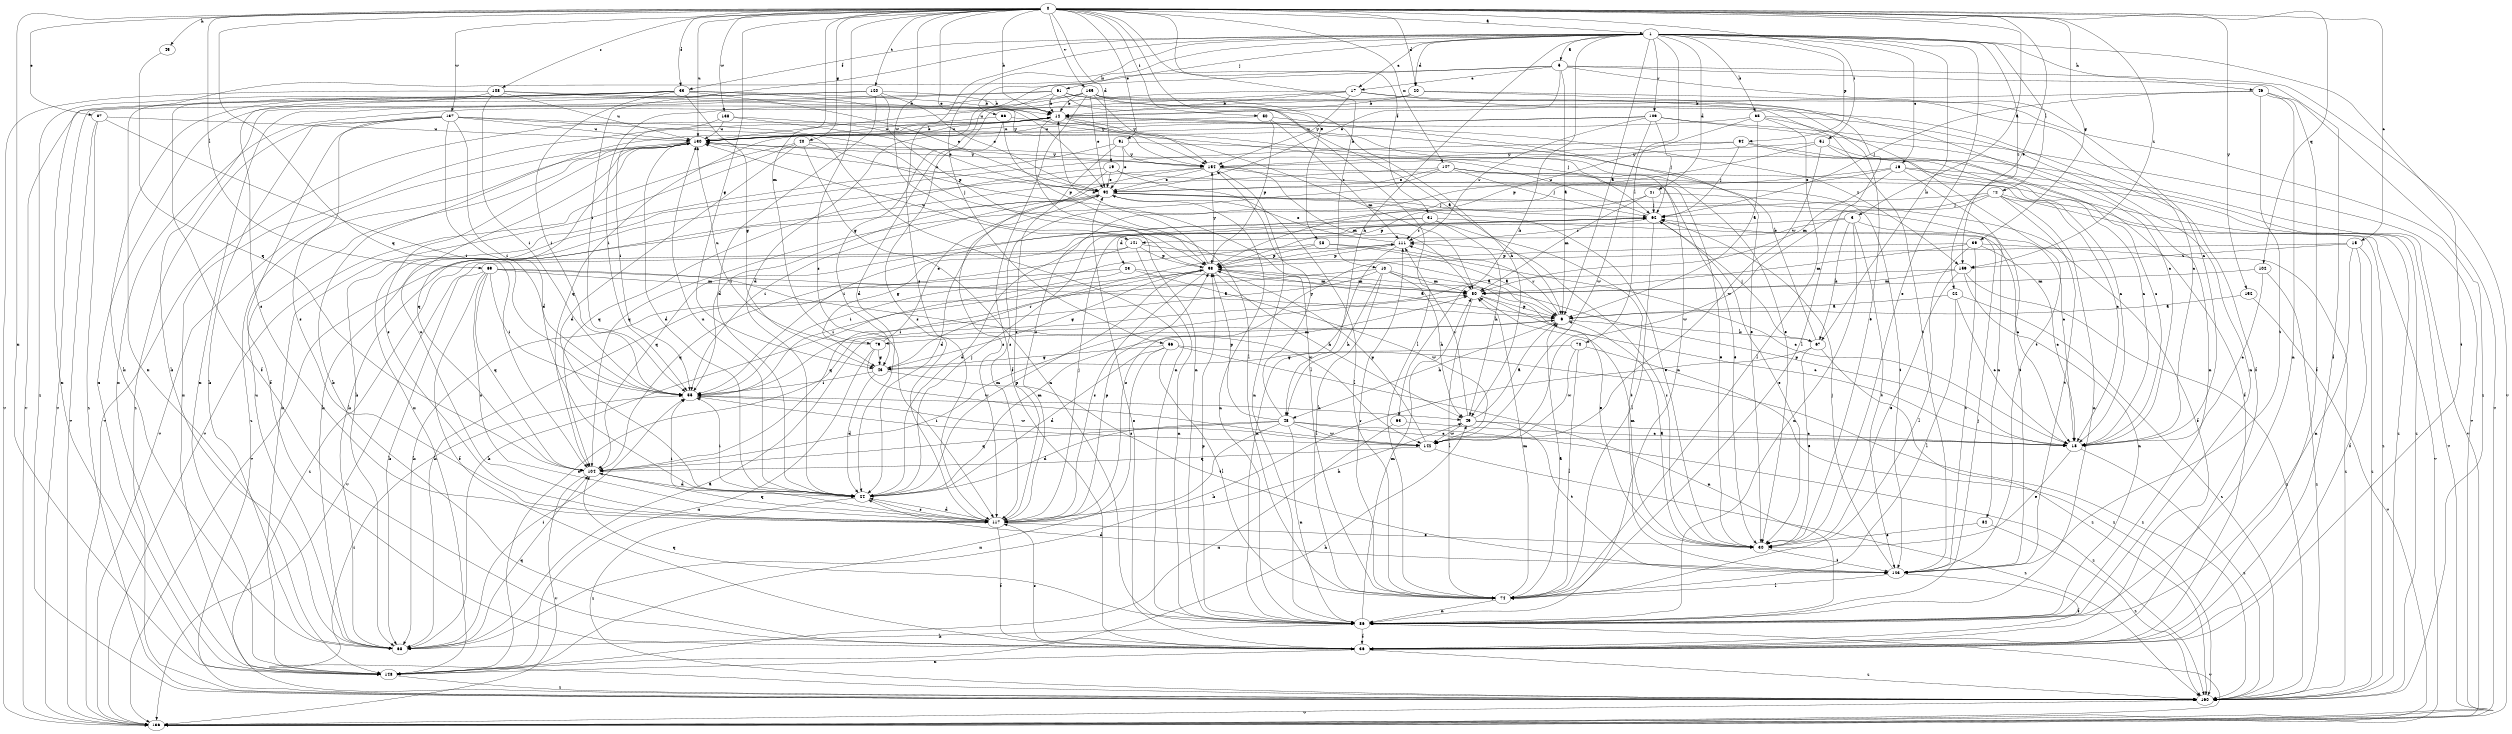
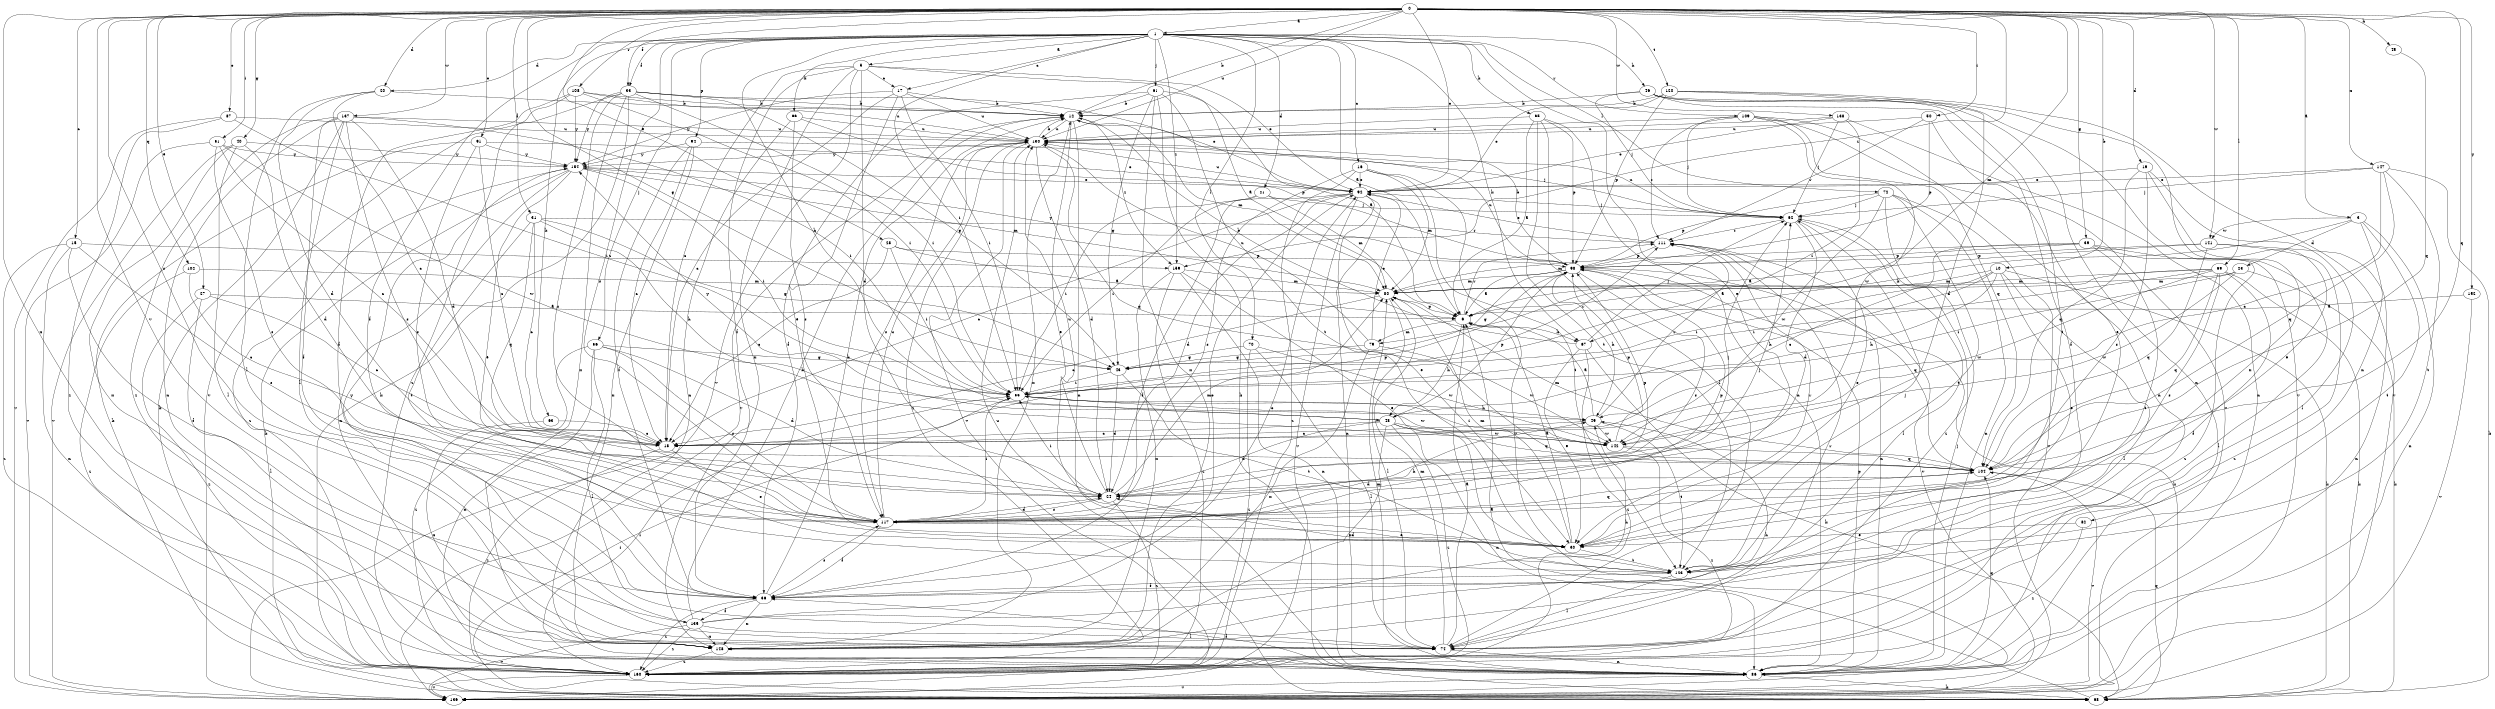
(353, 201) -> (998, 530)
(1955, 294) -> (203, 294)
(2462, 345) -> (370, 319)
(1067, 411) -> (2250, 445)
(1074, 469) -> (729, 607)
